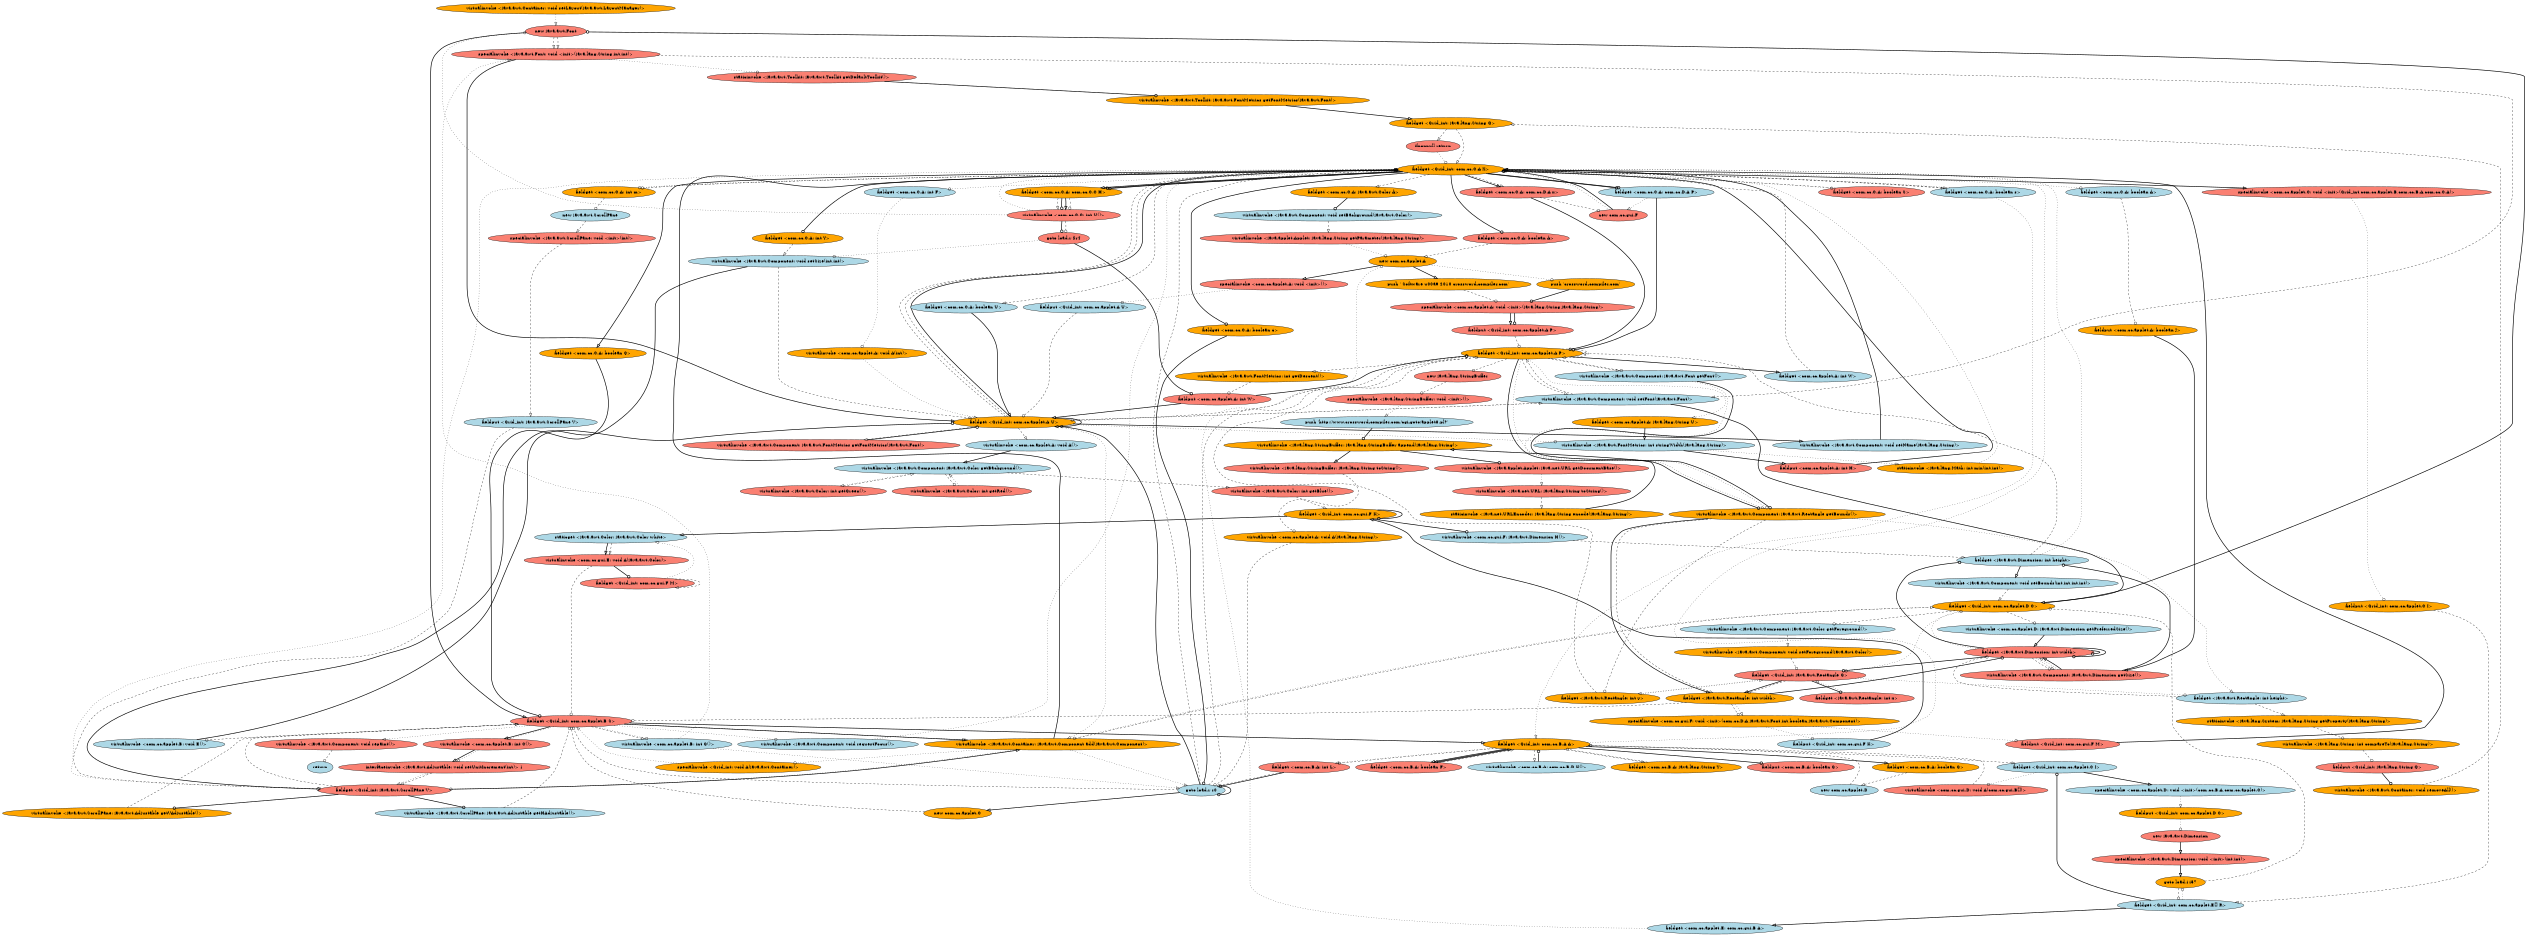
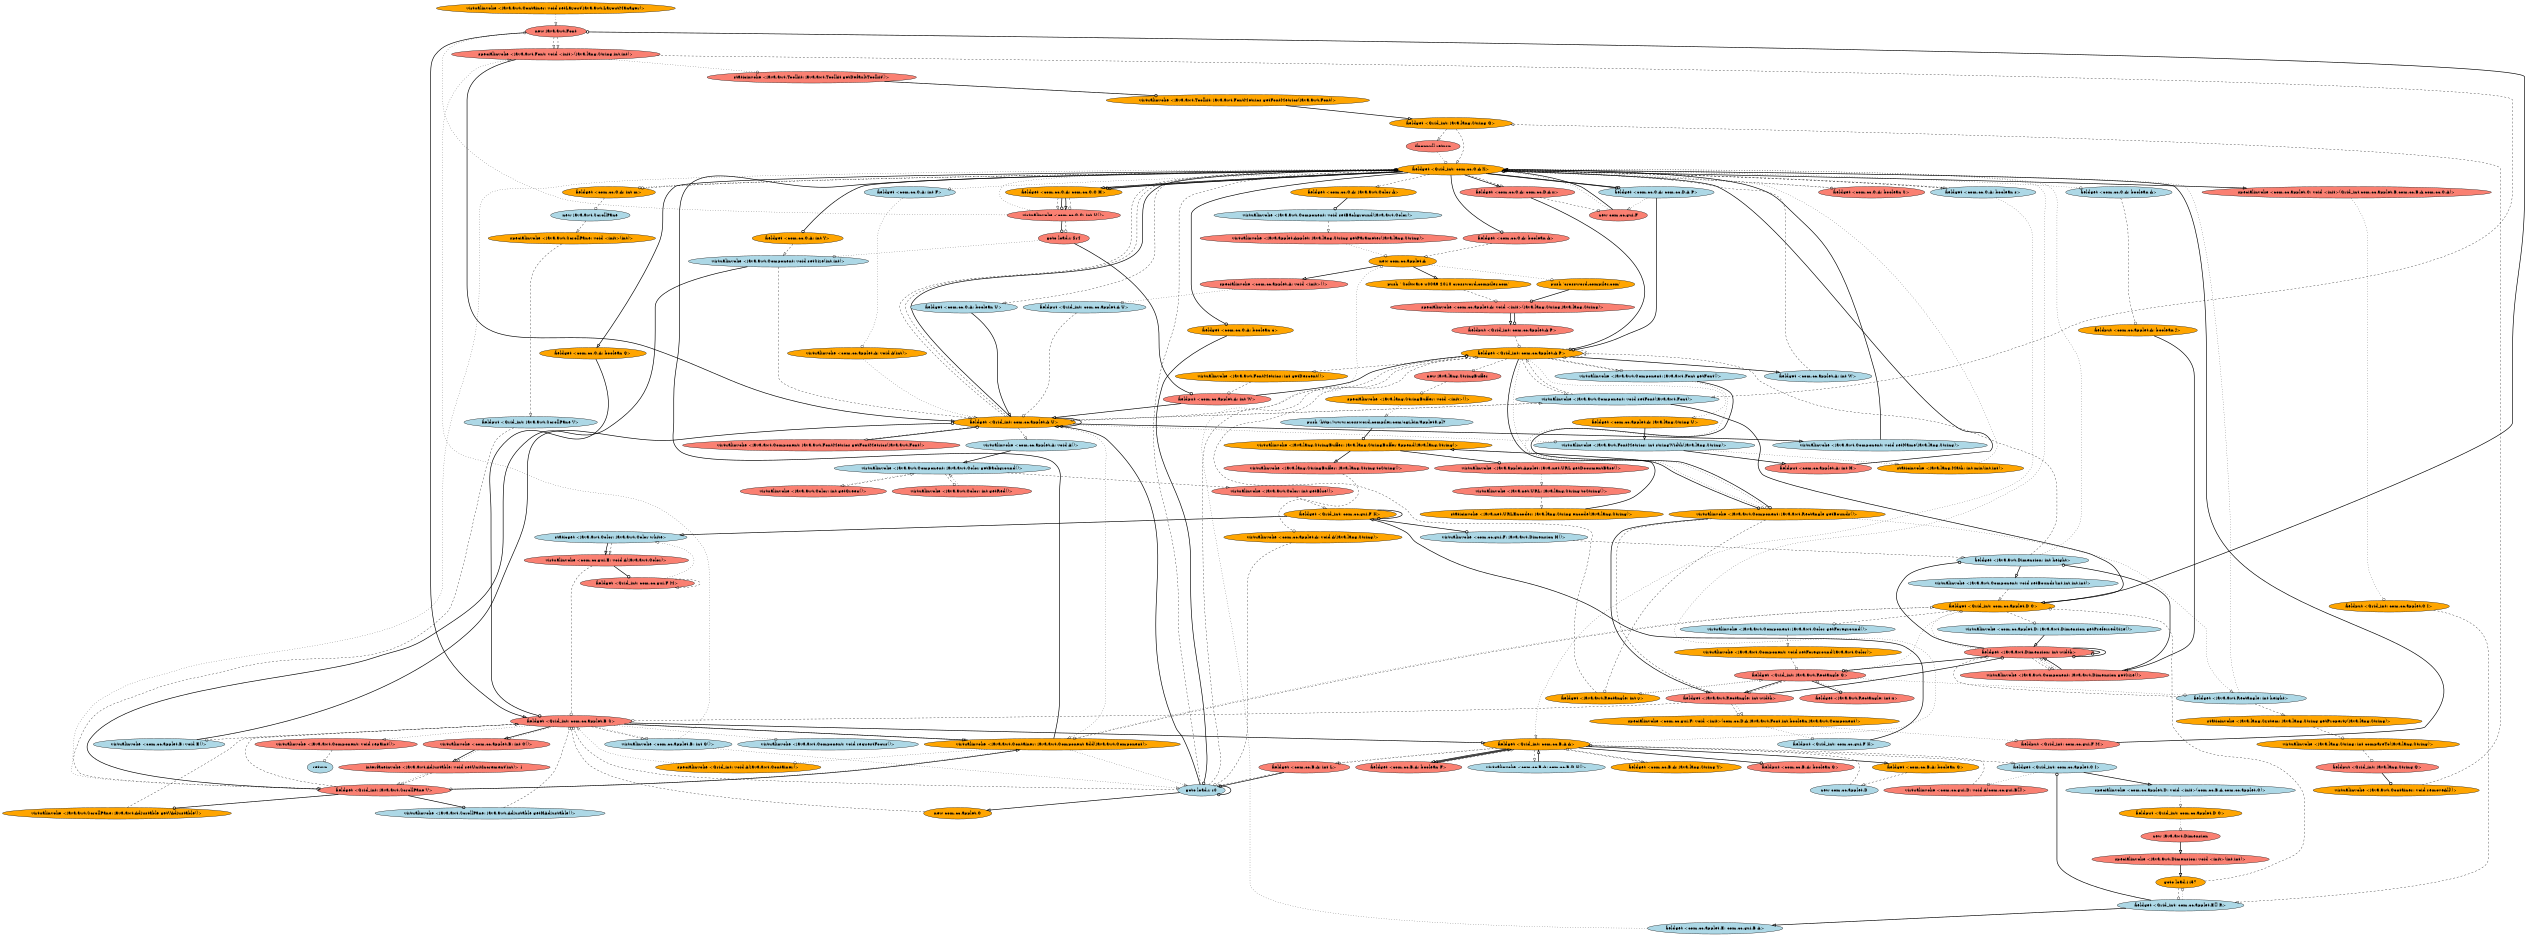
(572, 238) -> (572, 238)
(1409, 399) -> (1409, 399)
(1377, 422) -> (1377, 422)
(1130, 430) -> (2188, 192)
(1730, 698) -> (1730, 698)
(1539, 757) -> (1539, 757)
